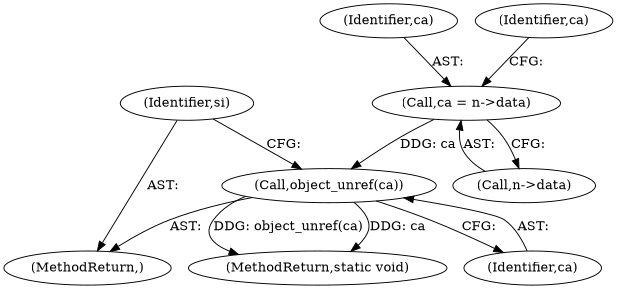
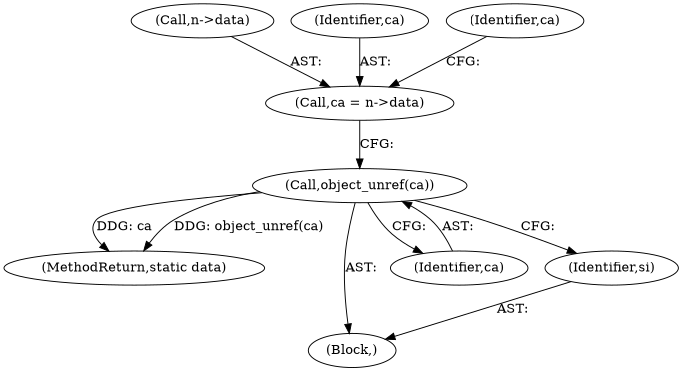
(504, 138) -> none
(253, 142) -> (492, 223)
(428, 144) -> (379, 144)
(88, 268) -> (352, 350)
(318, 268) -> (134, 268)
